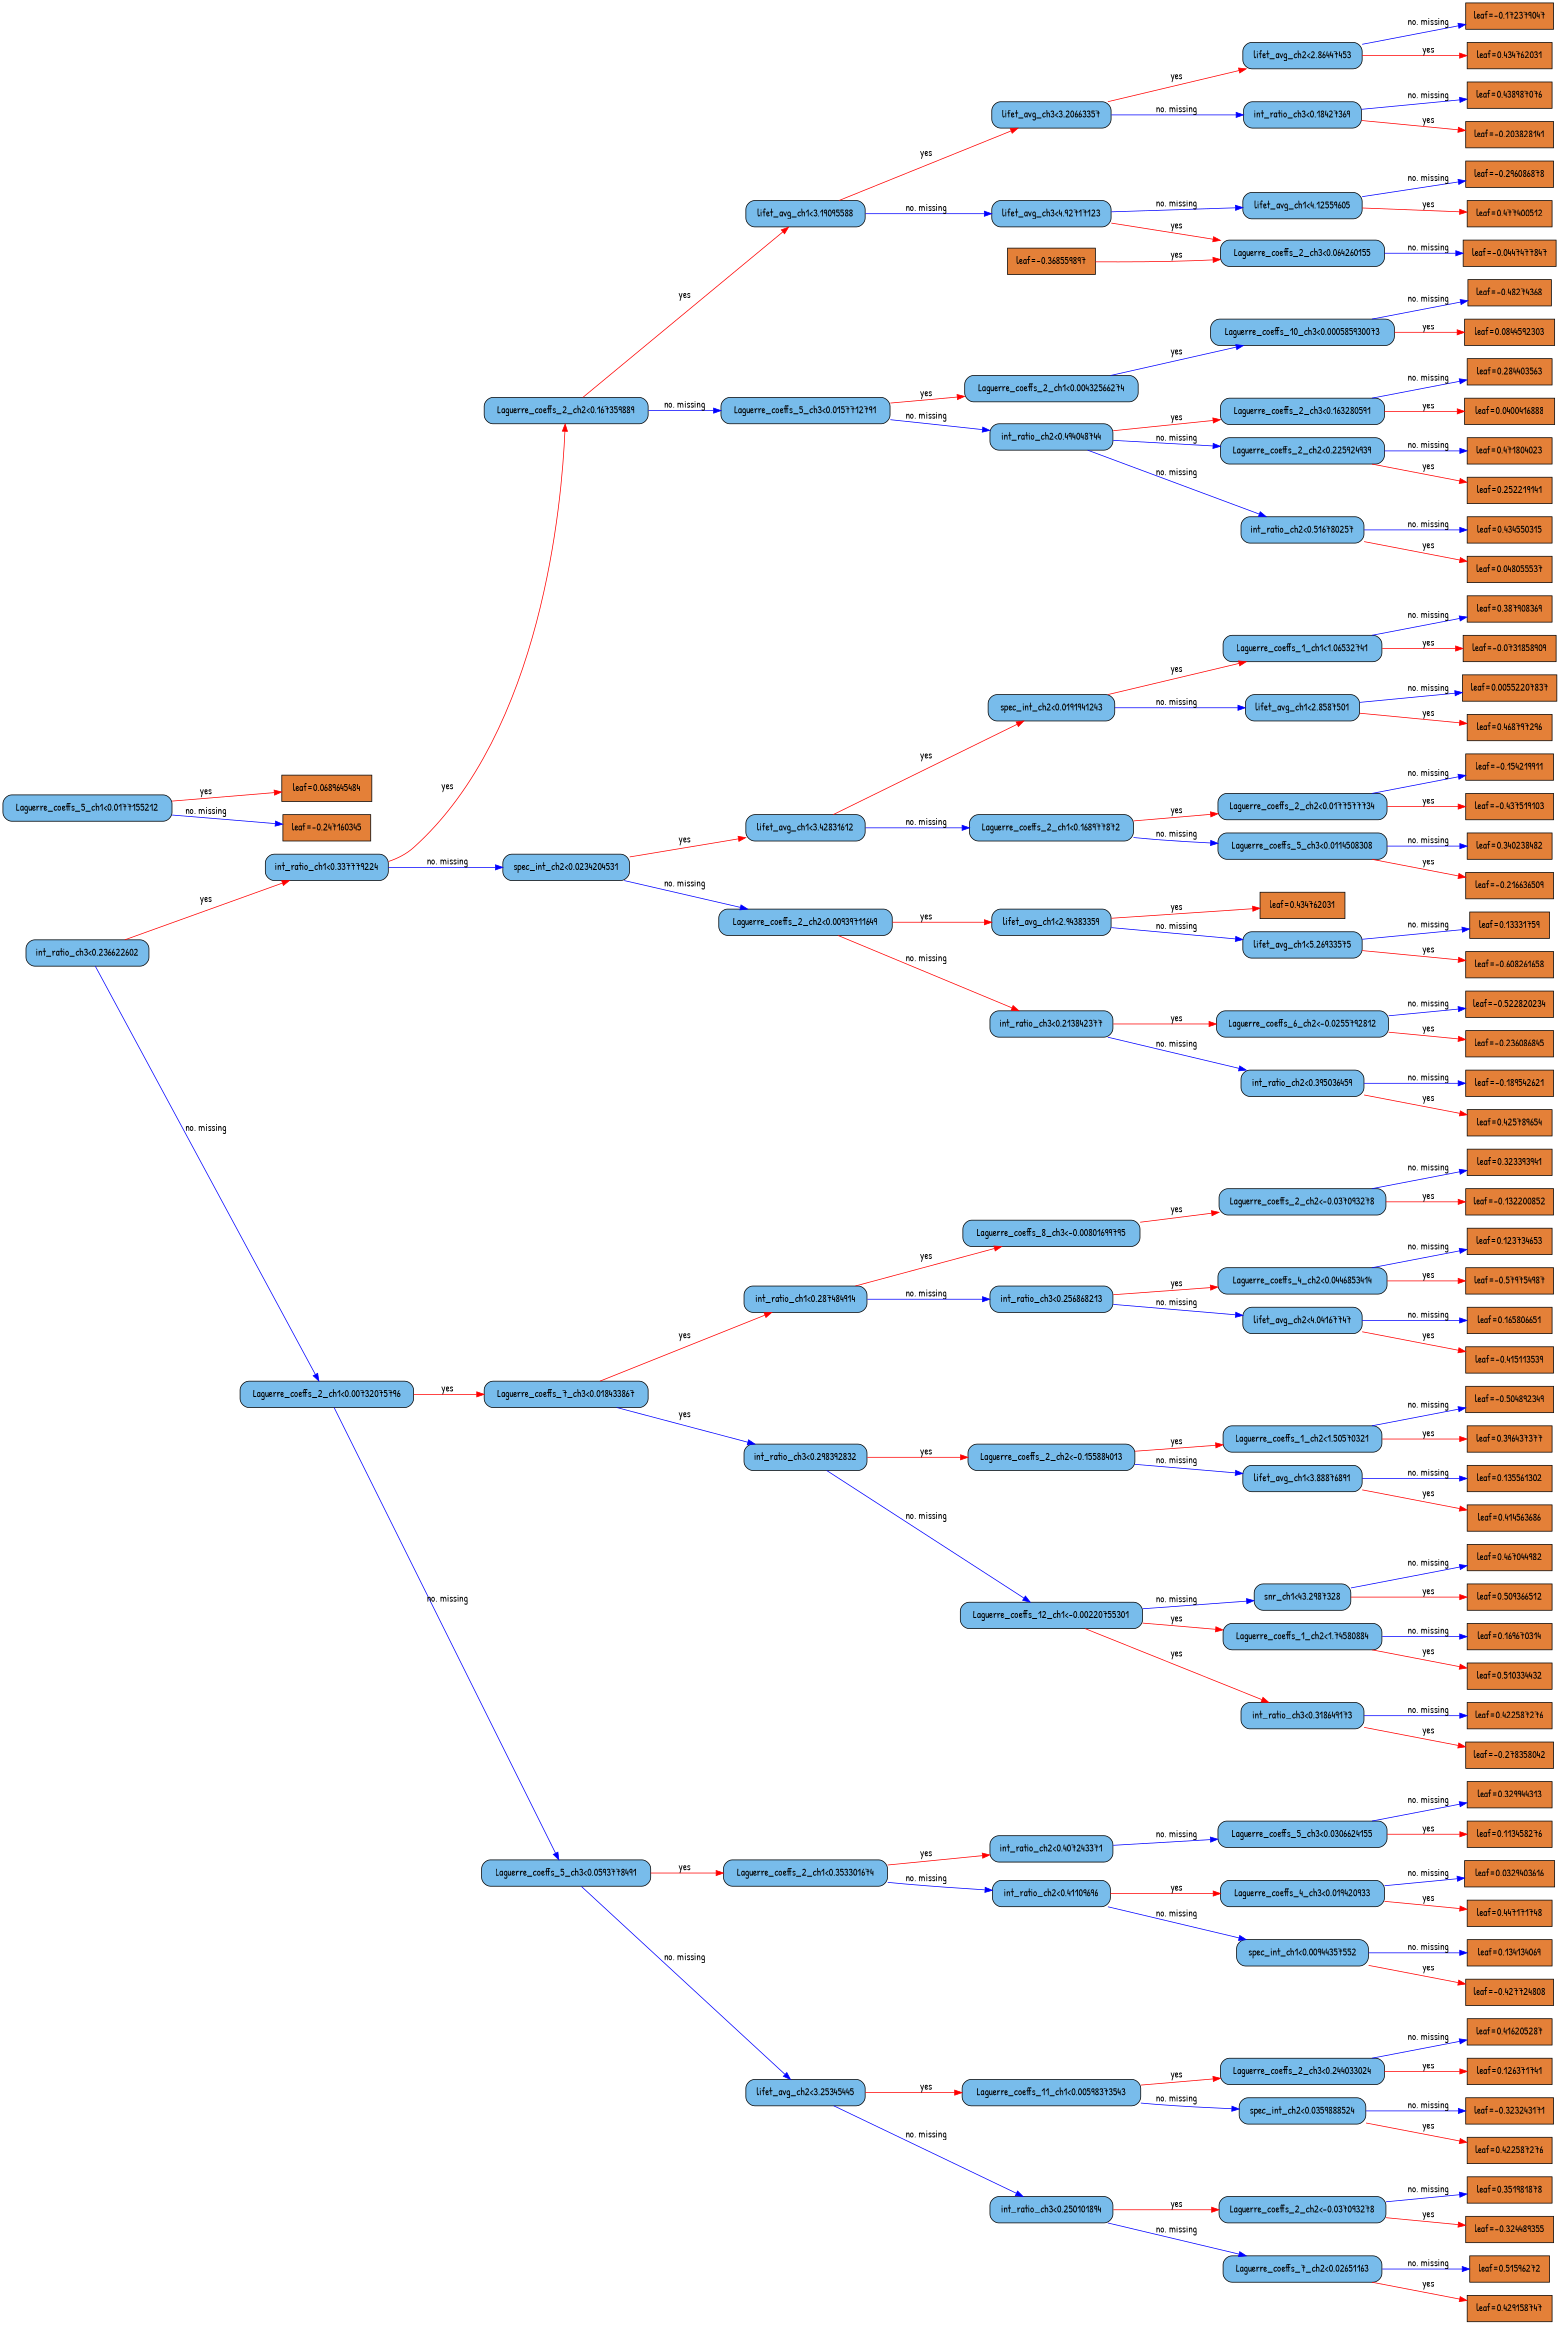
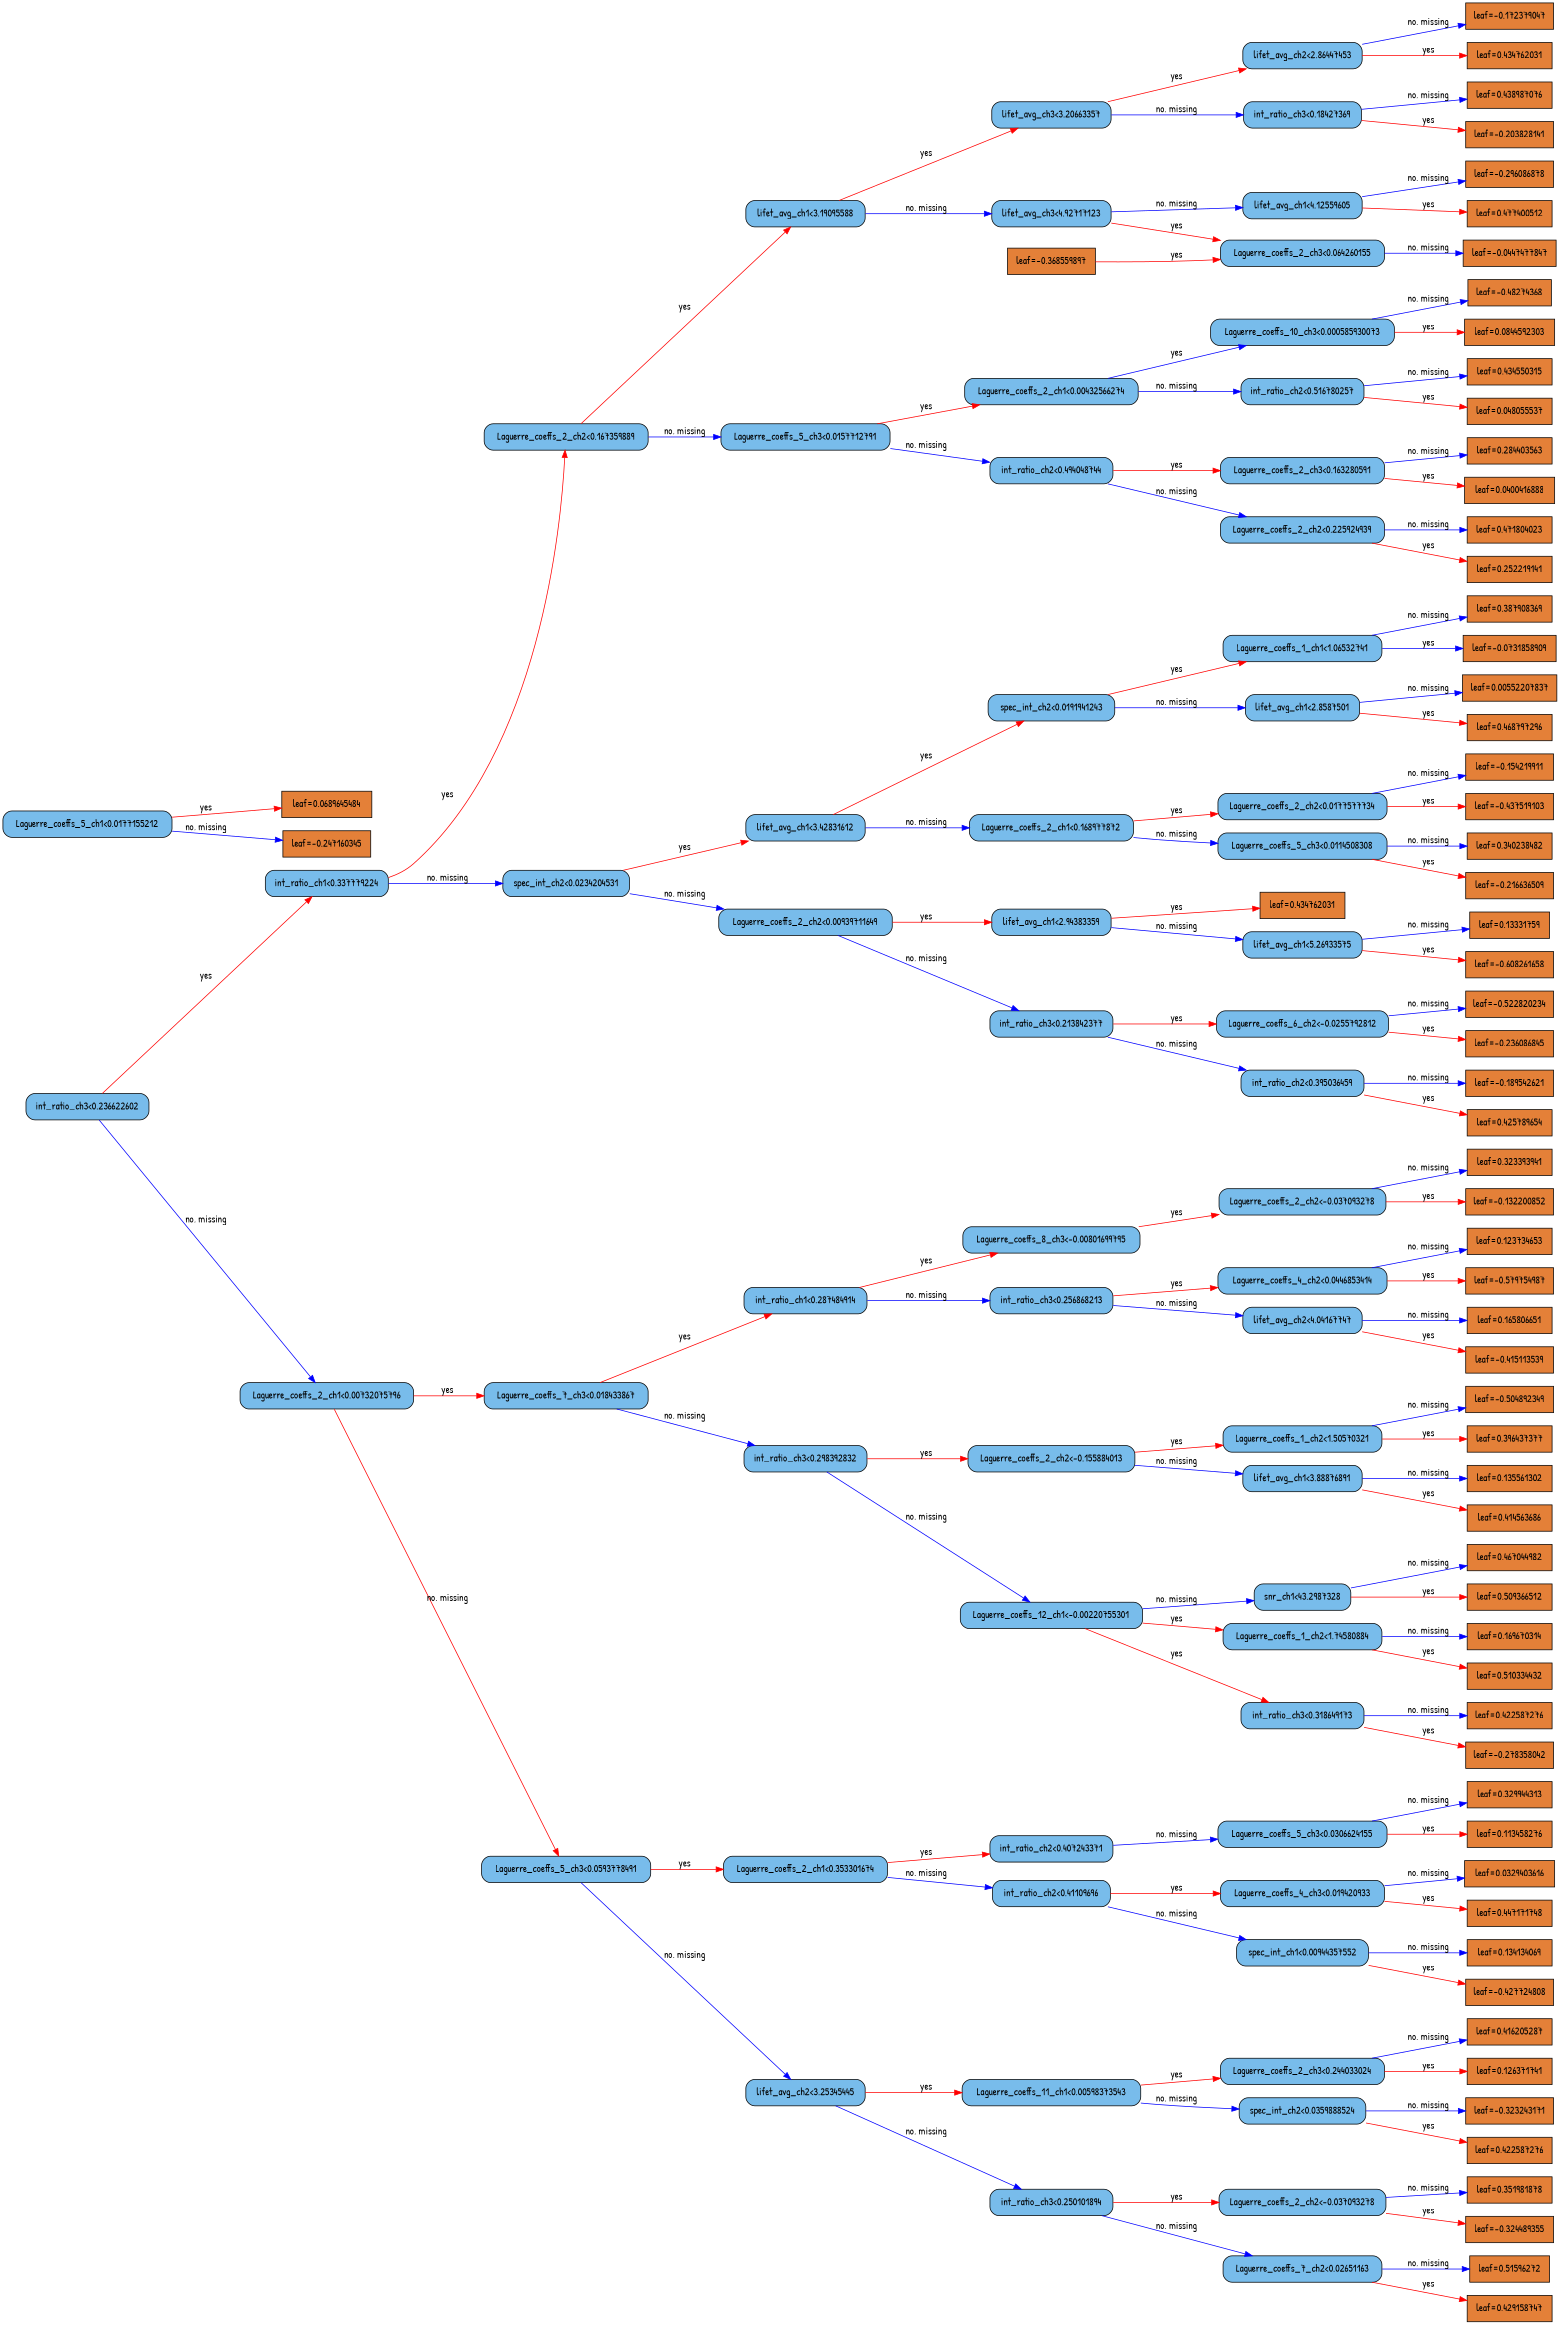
(1173, 482) -> (1186, 392)
(1419, 649) -> (1419, 649)
(925, 972) -> (925, 972)
(685, 1414) -> (685, 1416)
(445, 1630) -> (445, 1629)
